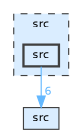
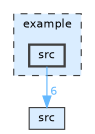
(41, 25) -> (47, 25)
